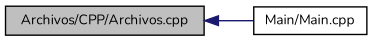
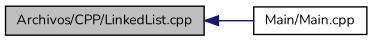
(105, 21) -> (105, 21)
